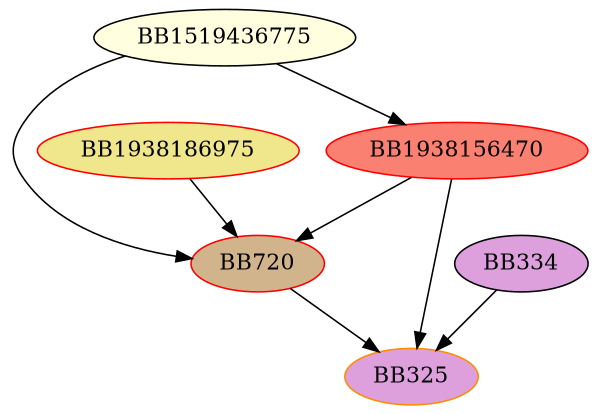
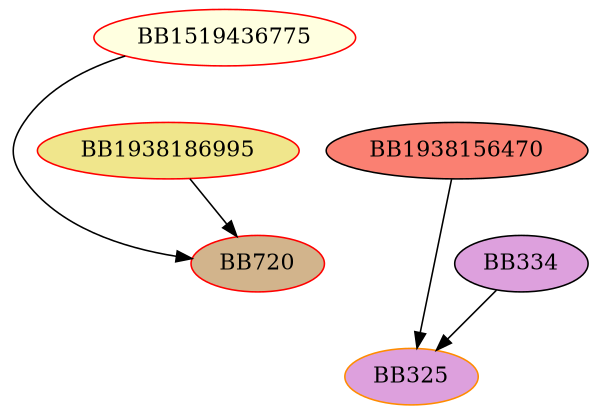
(225, 38) -> (225, 38)
(334, 91) -> none
(168, 151) -> (168, 151)
(457, 151) -> (457, 151)
(361, 205) -> none
(328, 316) -> none
